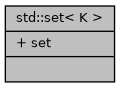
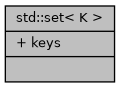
(34, 43) -> (39, 43)
